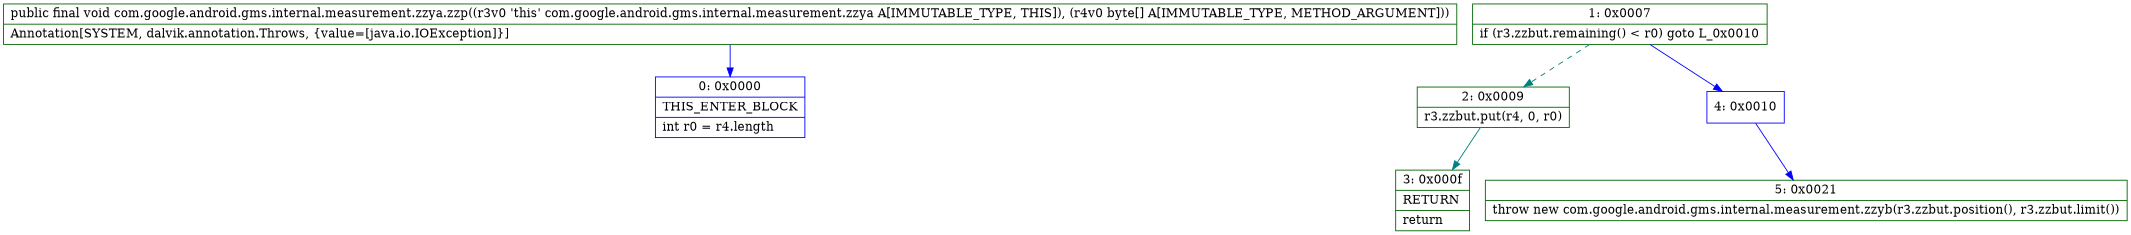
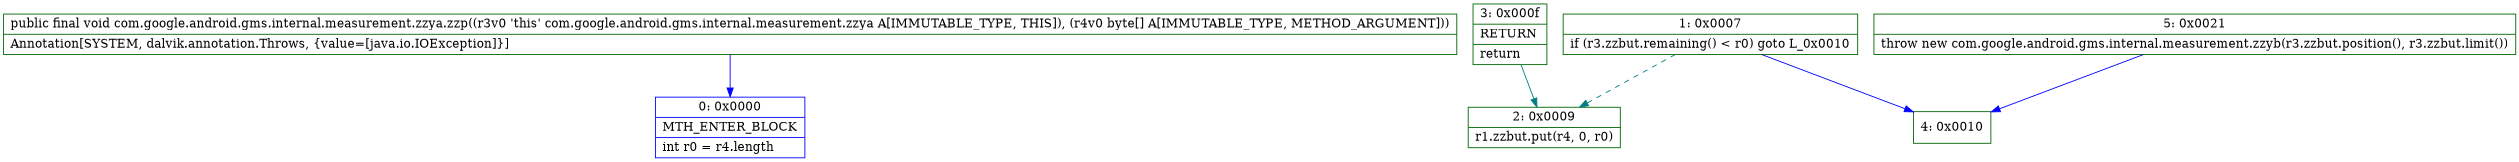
(730, 107) -> (730, 127)
(1746, 107) -> (1952, 127)
(1493, 117) -> (1544, 137)
(1469, 145) -> (1527, 82)
(1772, 148) -> (2071, 82)
